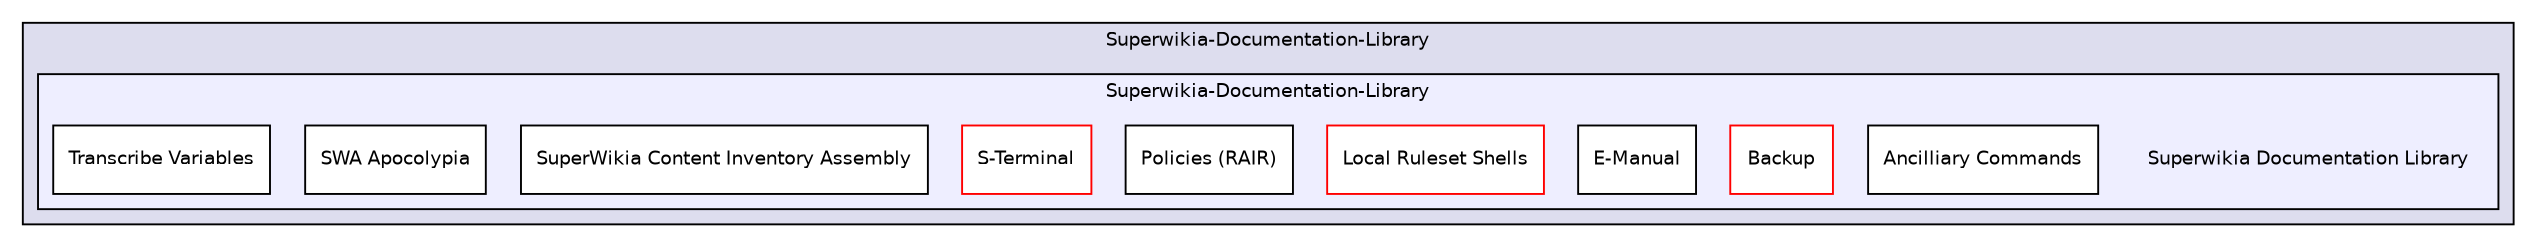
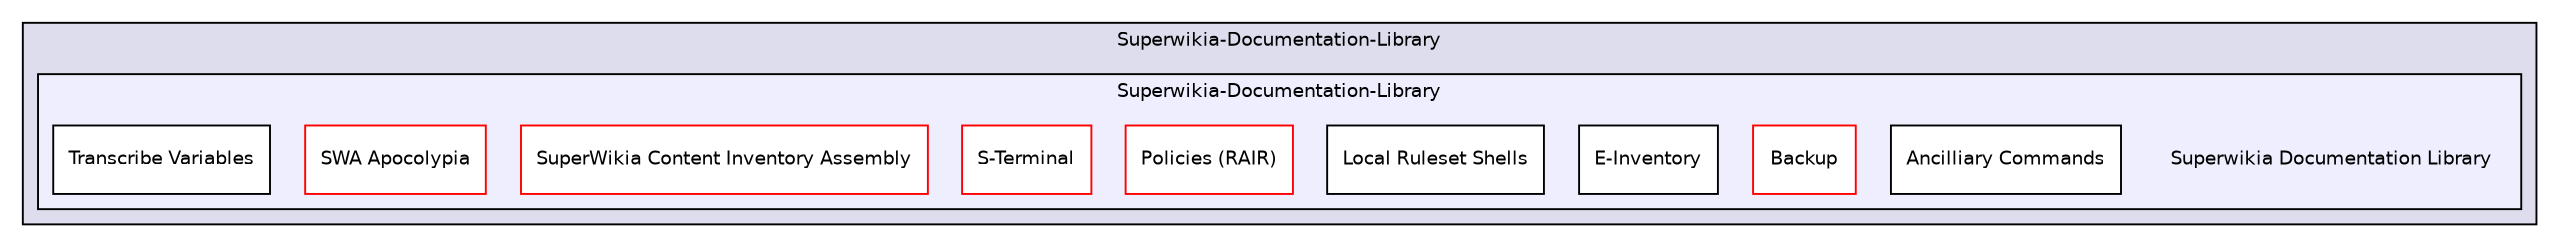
(395, 160) -> (395, 160)
(724, 160) -> (724, 160)
(1209, 160) -> (1209, 160)
(1436, 160) -> (1436, 160)
(1637, 160) -> (1649, 160)
